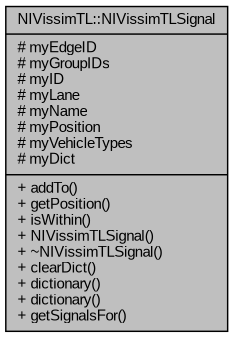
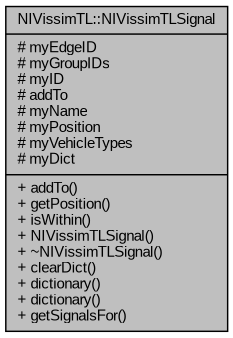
(49, 96) -> (43, 96)
